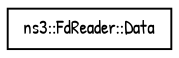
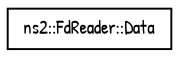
(90, 29) -> (90, 29)
